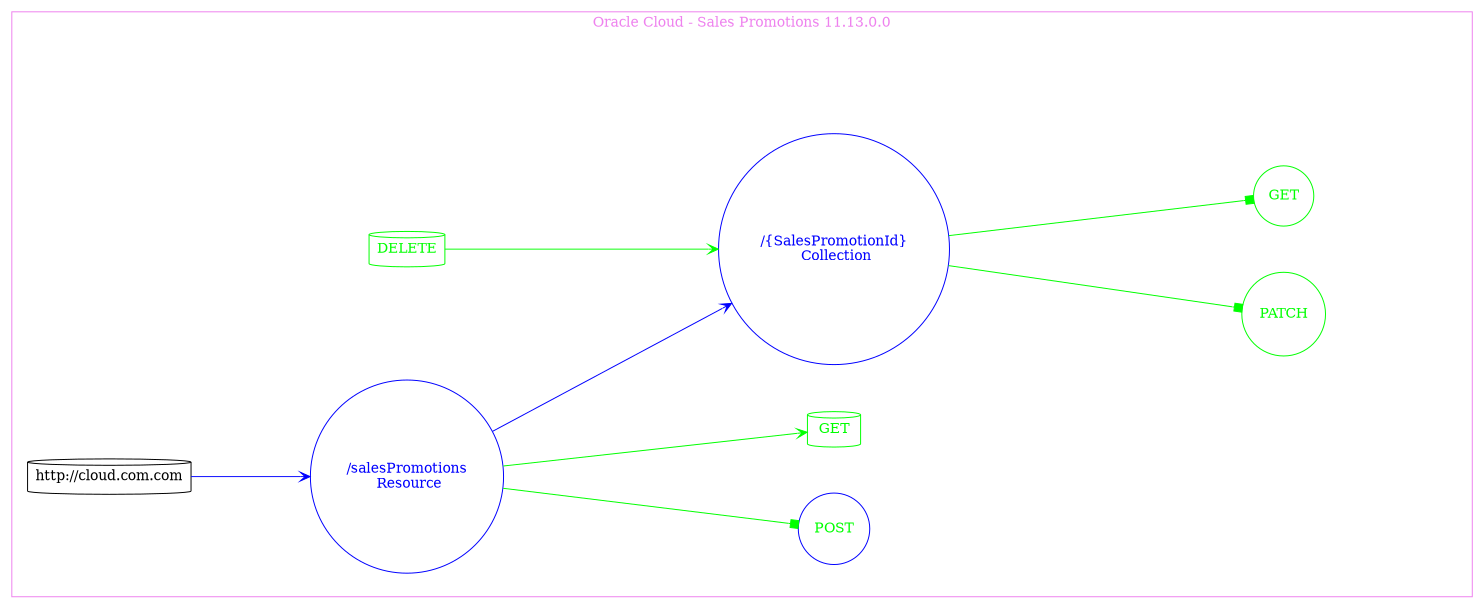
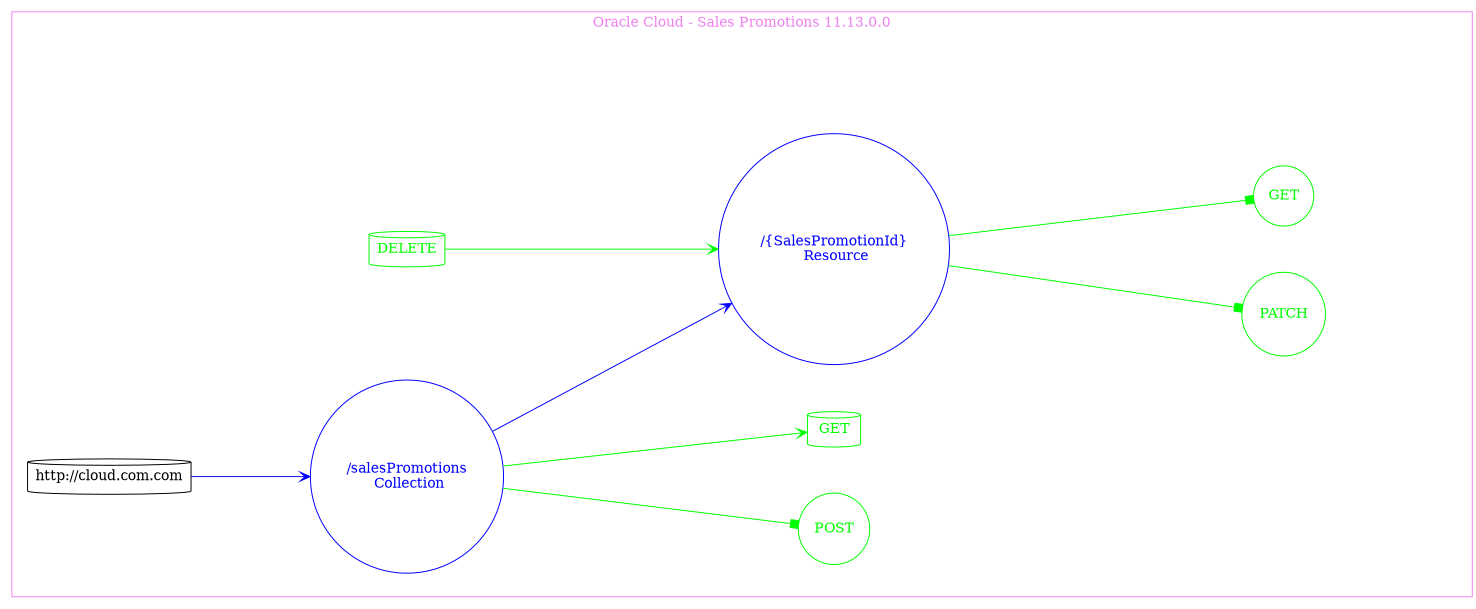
(834, 249) -> (834, 249)
(407, 477) -> (407, 477)
(834, 529) -> (834, 529)
